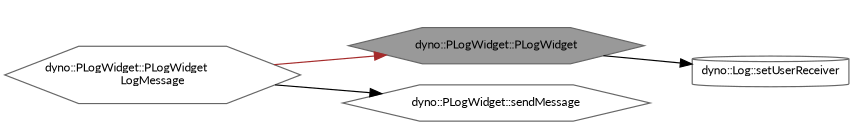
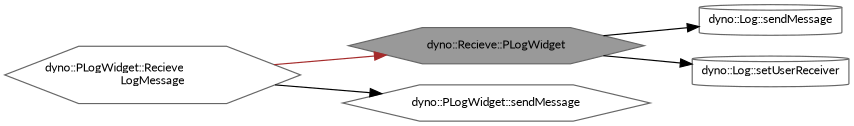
none -> (771, 20)
(496, 46) -> (496, 46)
(153, 75) -> (153, 75)
